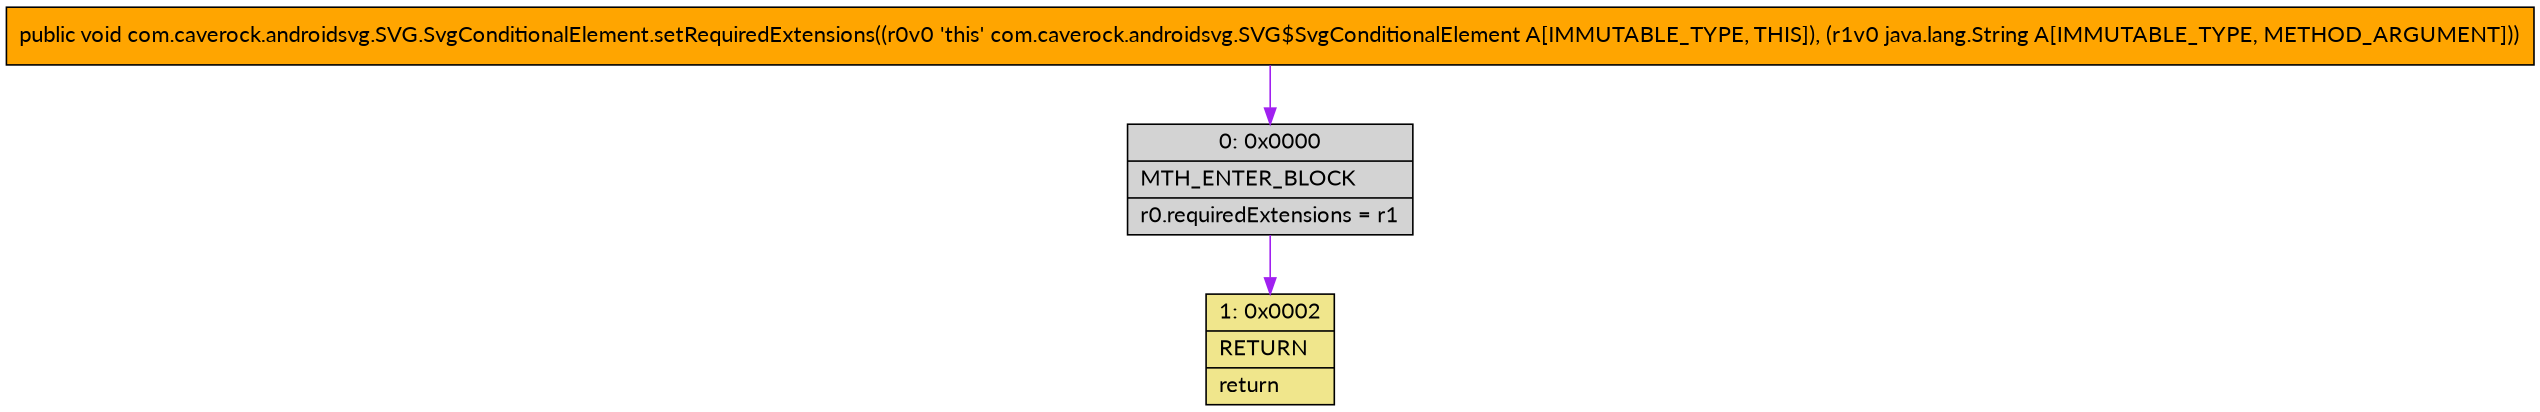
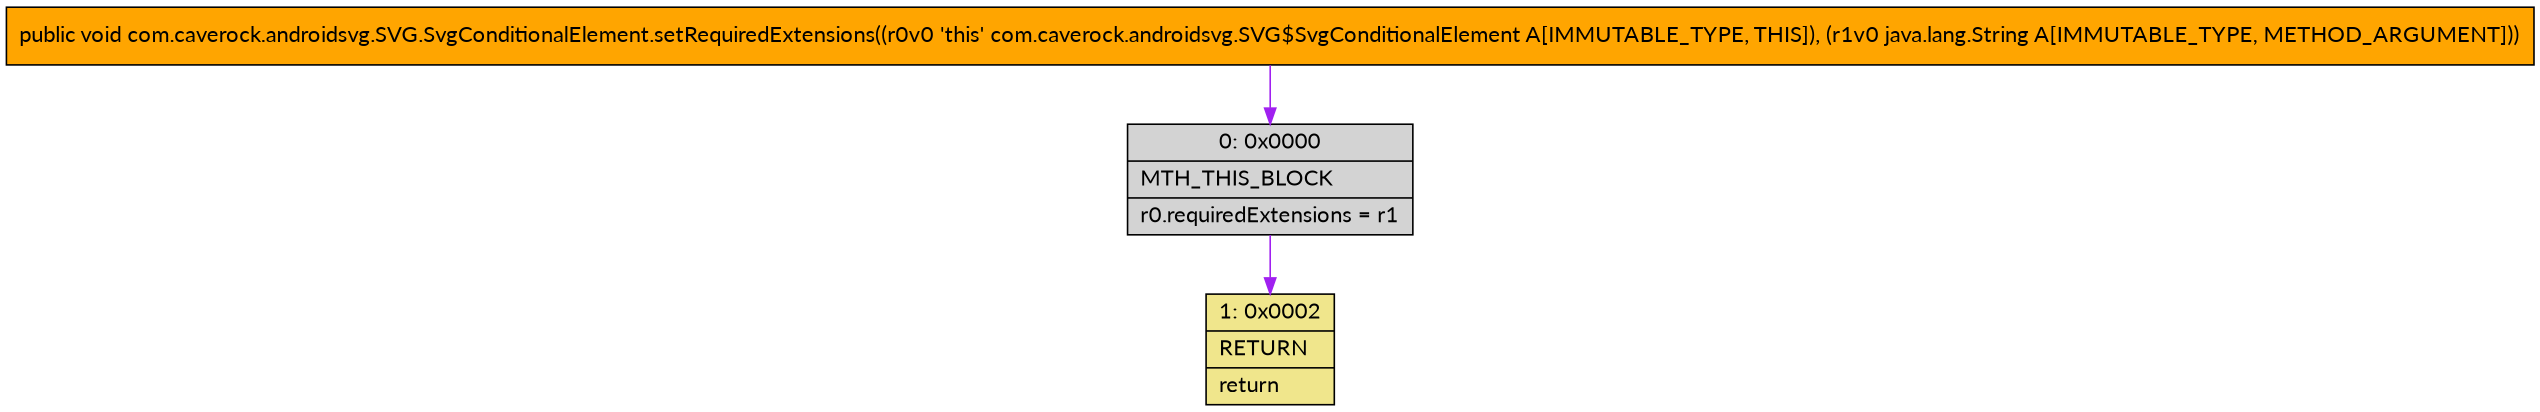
(1249, 179) -> (1237, 179)
